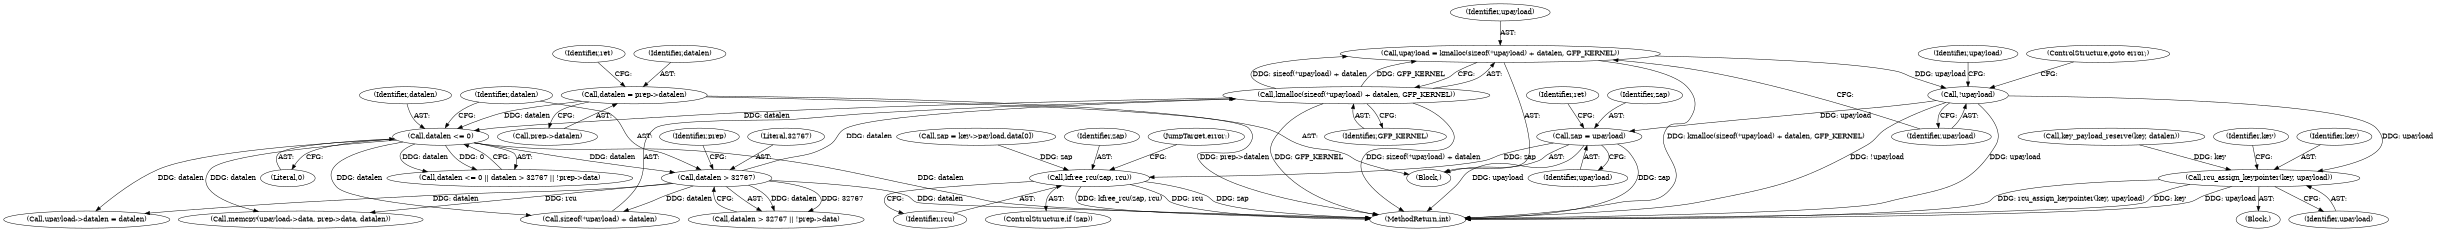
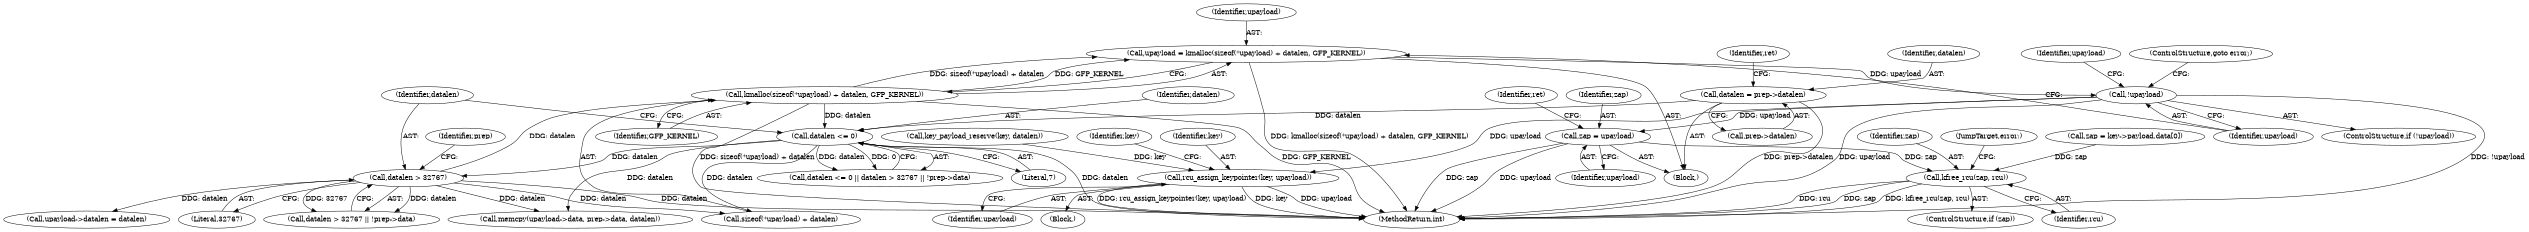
none -> (2399, 137)
(241, 152) -> none
(288, 178) -> (1039, 178)
none -> (298, 192)
(561, 199) -> (522, 199)
